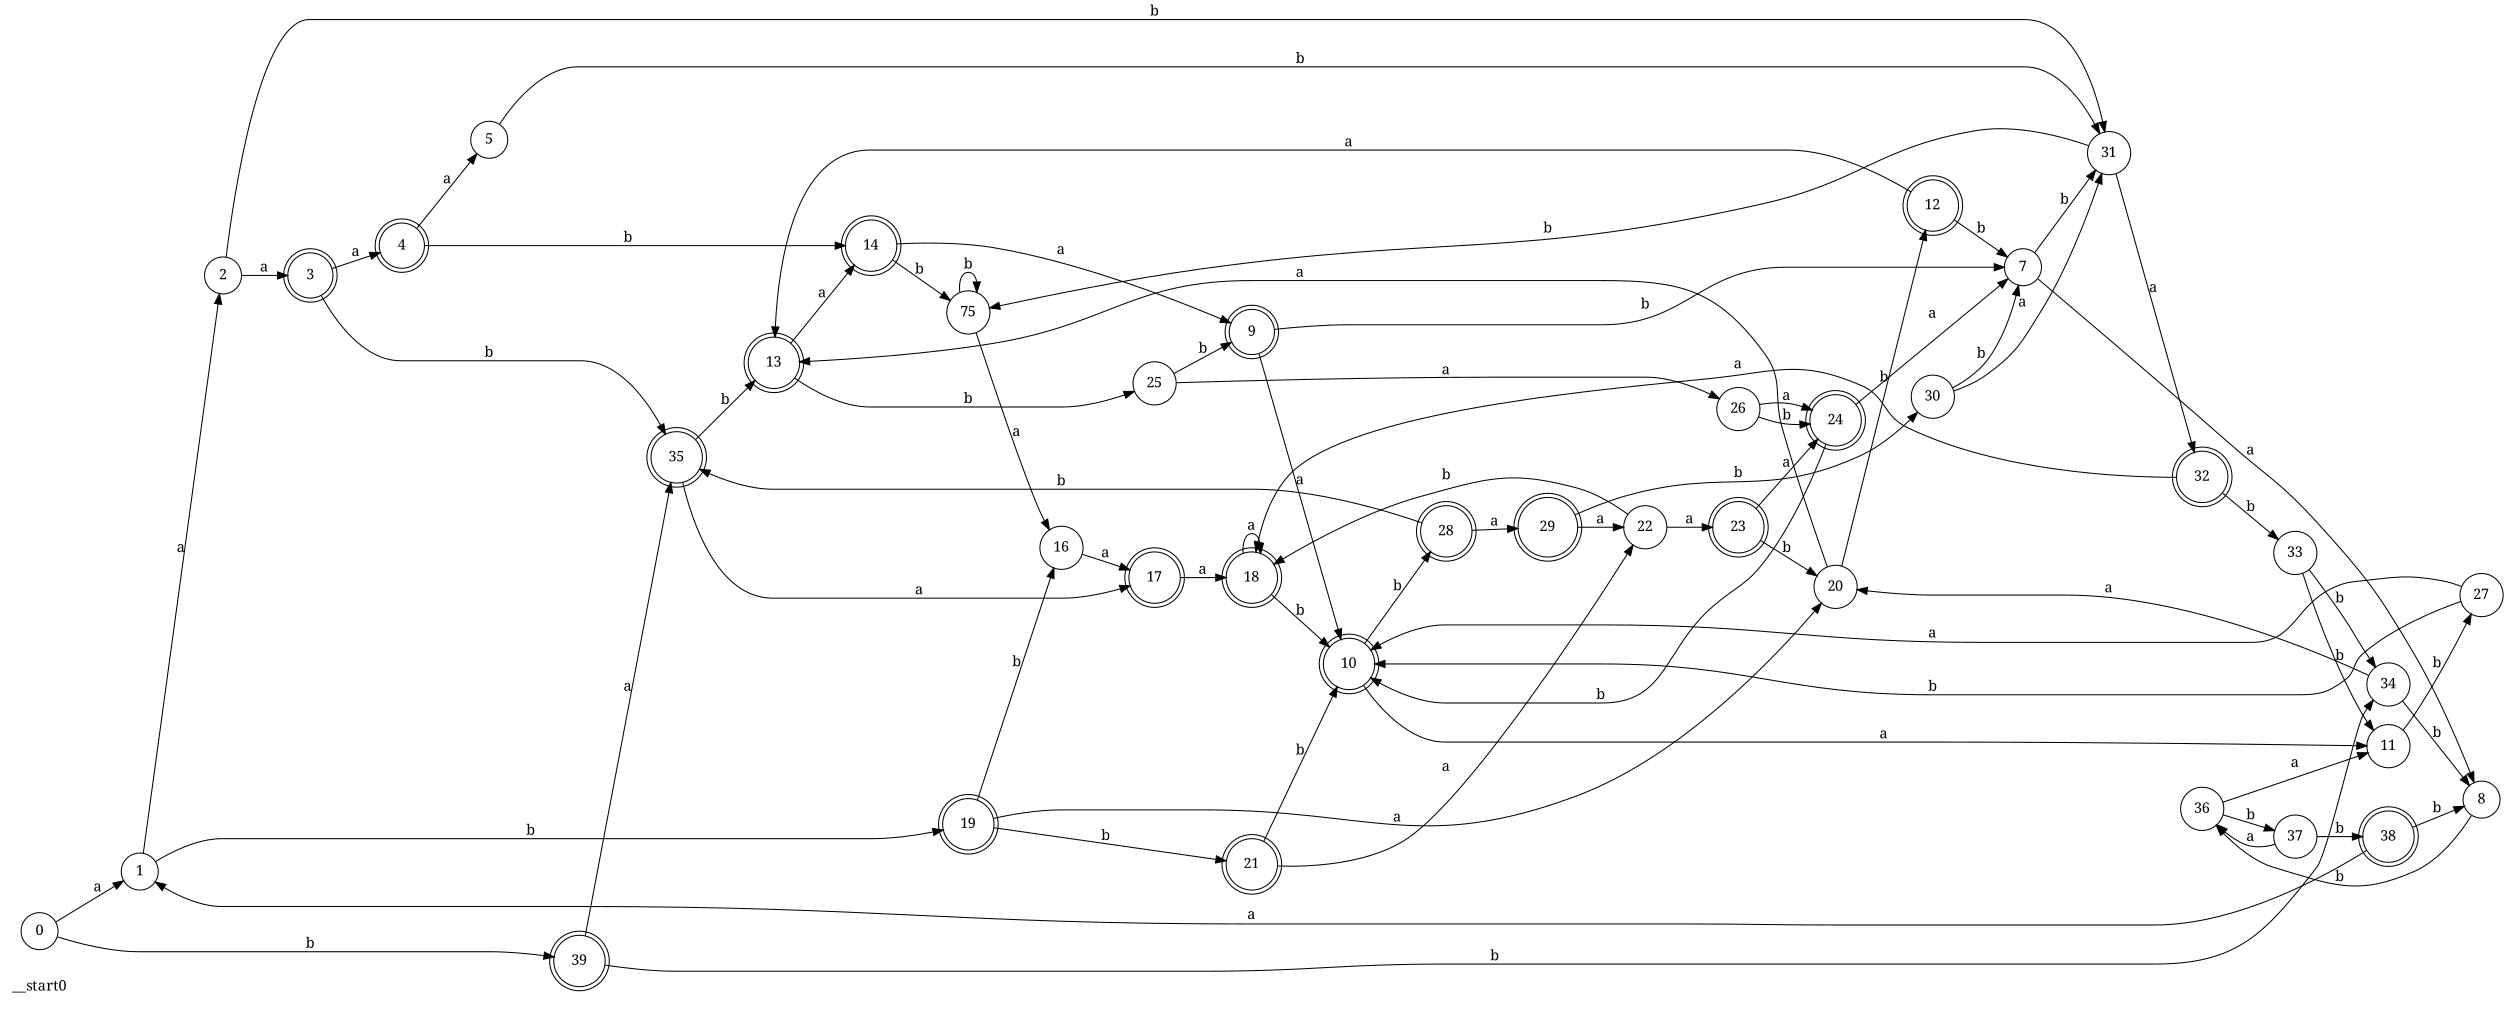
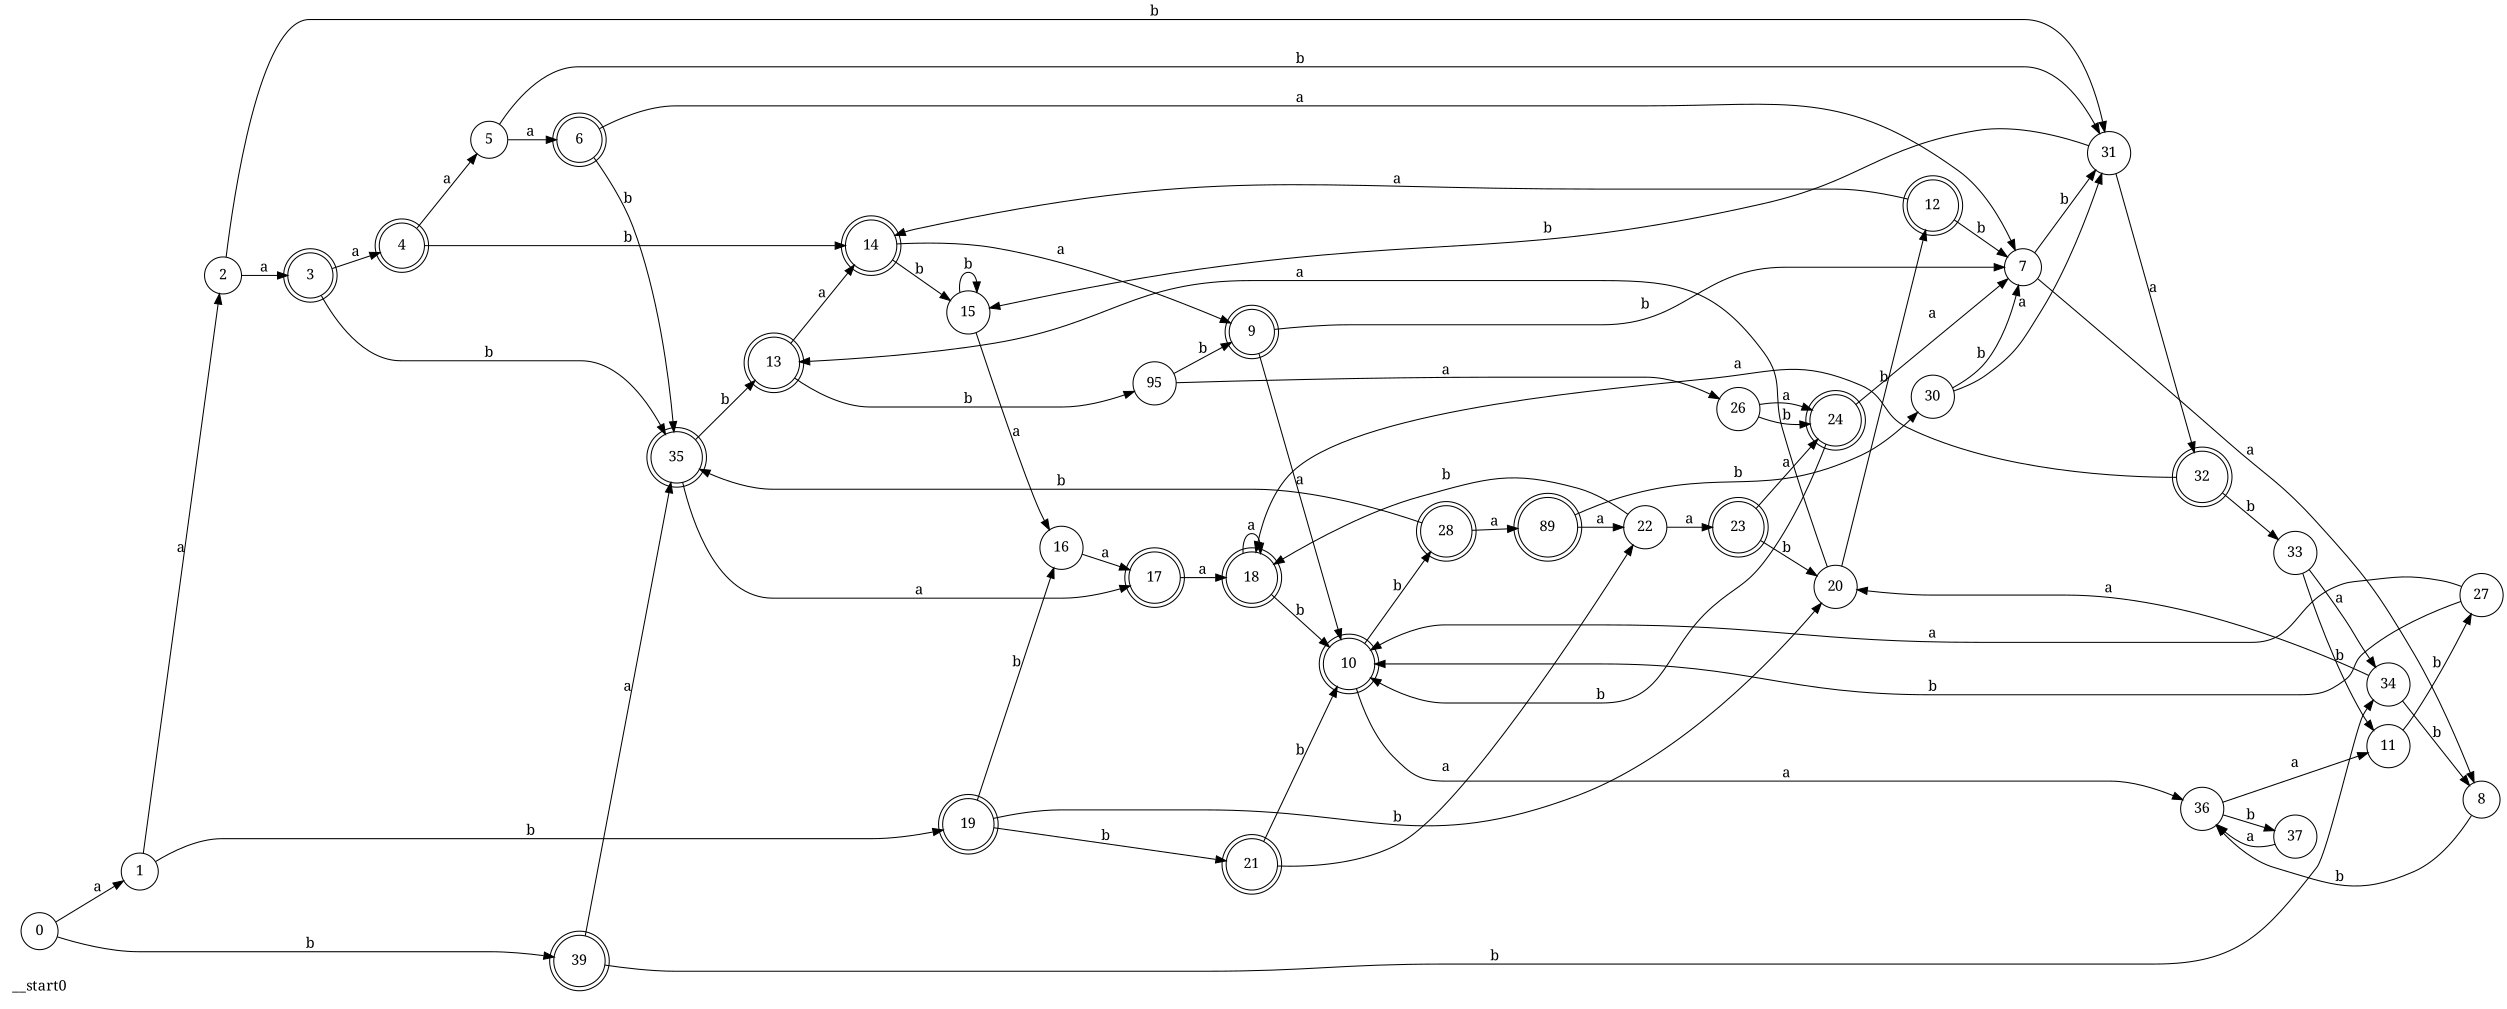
none -> (579, 140)
(1285, 150) -> (1405, 186)
(968, 312) -> (968, 312)
(1155, 383) -> (1155, 383)
(1548, 527) -> (1548, 527)
(2340, 599) -> (2340, 599)
(1849, 742) -> (1741, 781)
(1398, 818) -> (1398, 818)
(2388, 837) -> none
